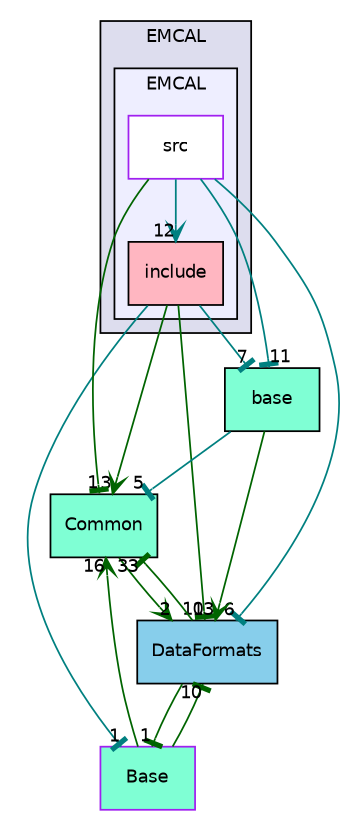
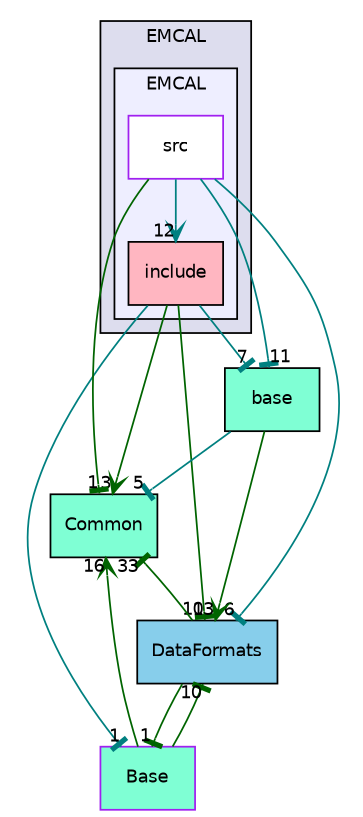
(139, 583) -> none
